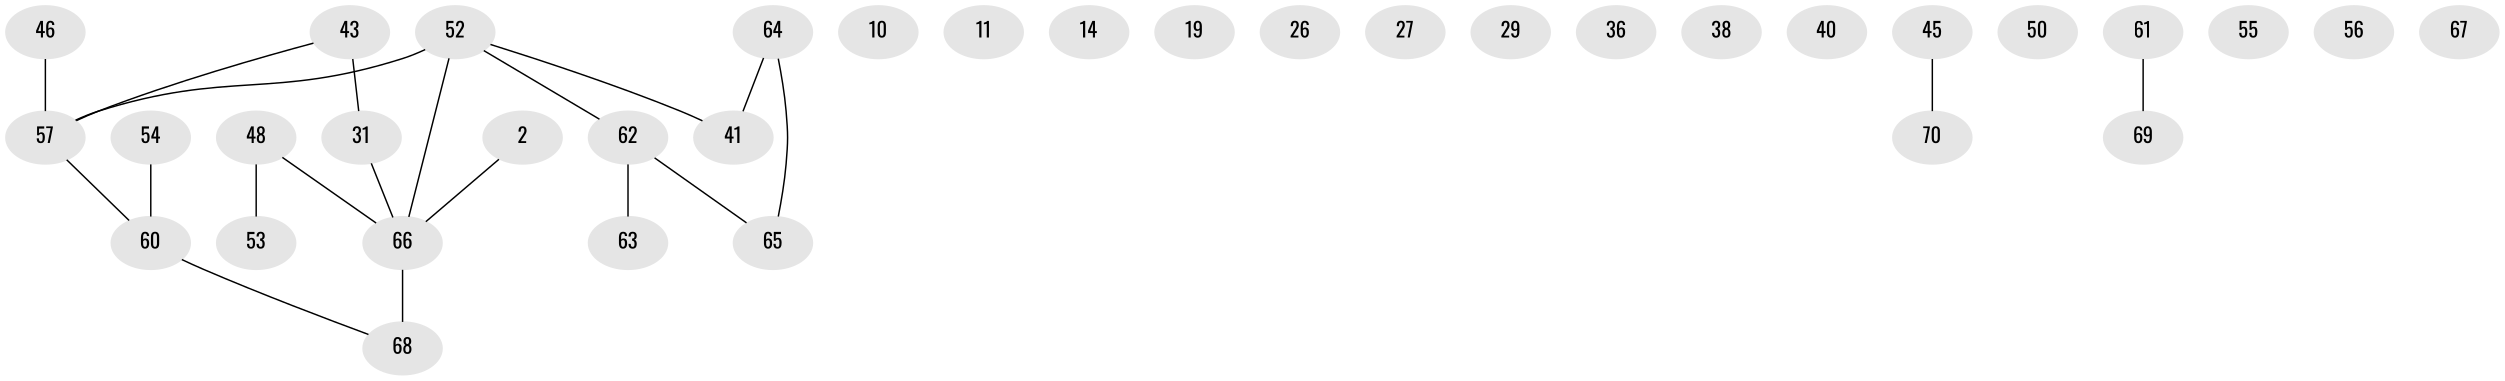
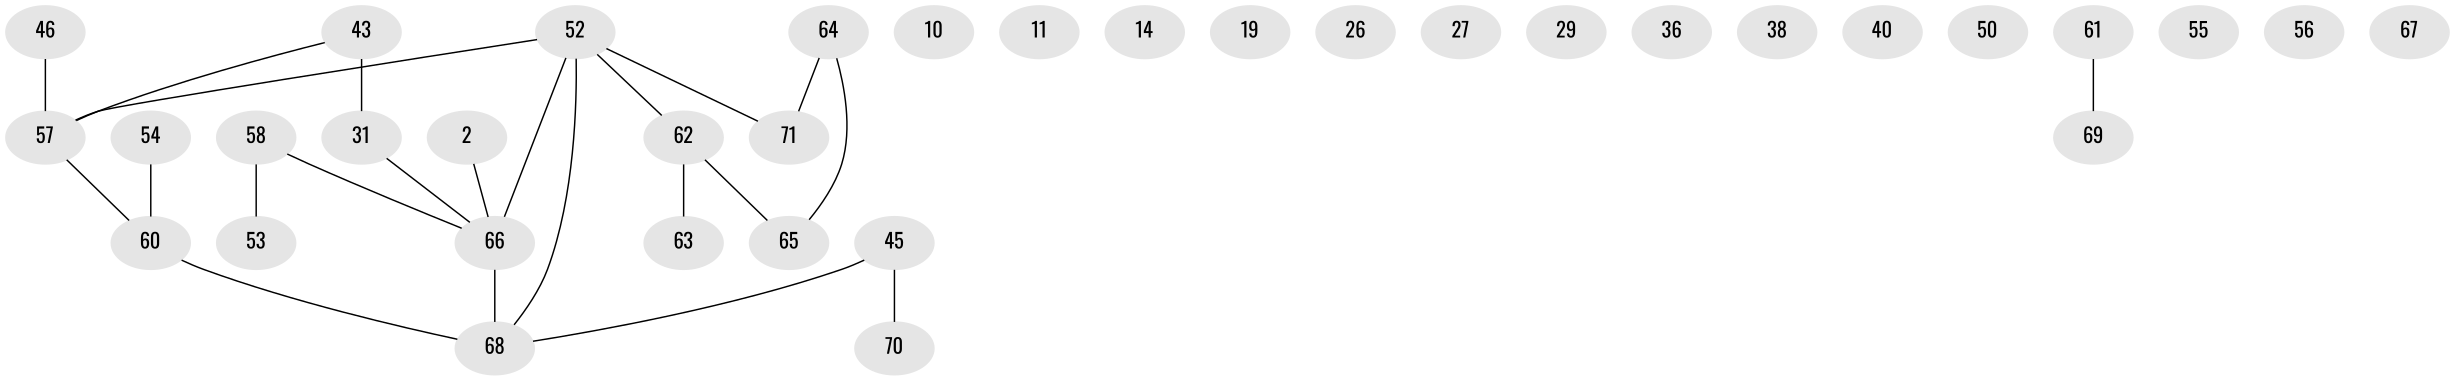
(256, 138) -> (256, 138)
(733, 138) -> (789, 138)
none -> (566, 197)
none -> (701, 309)
